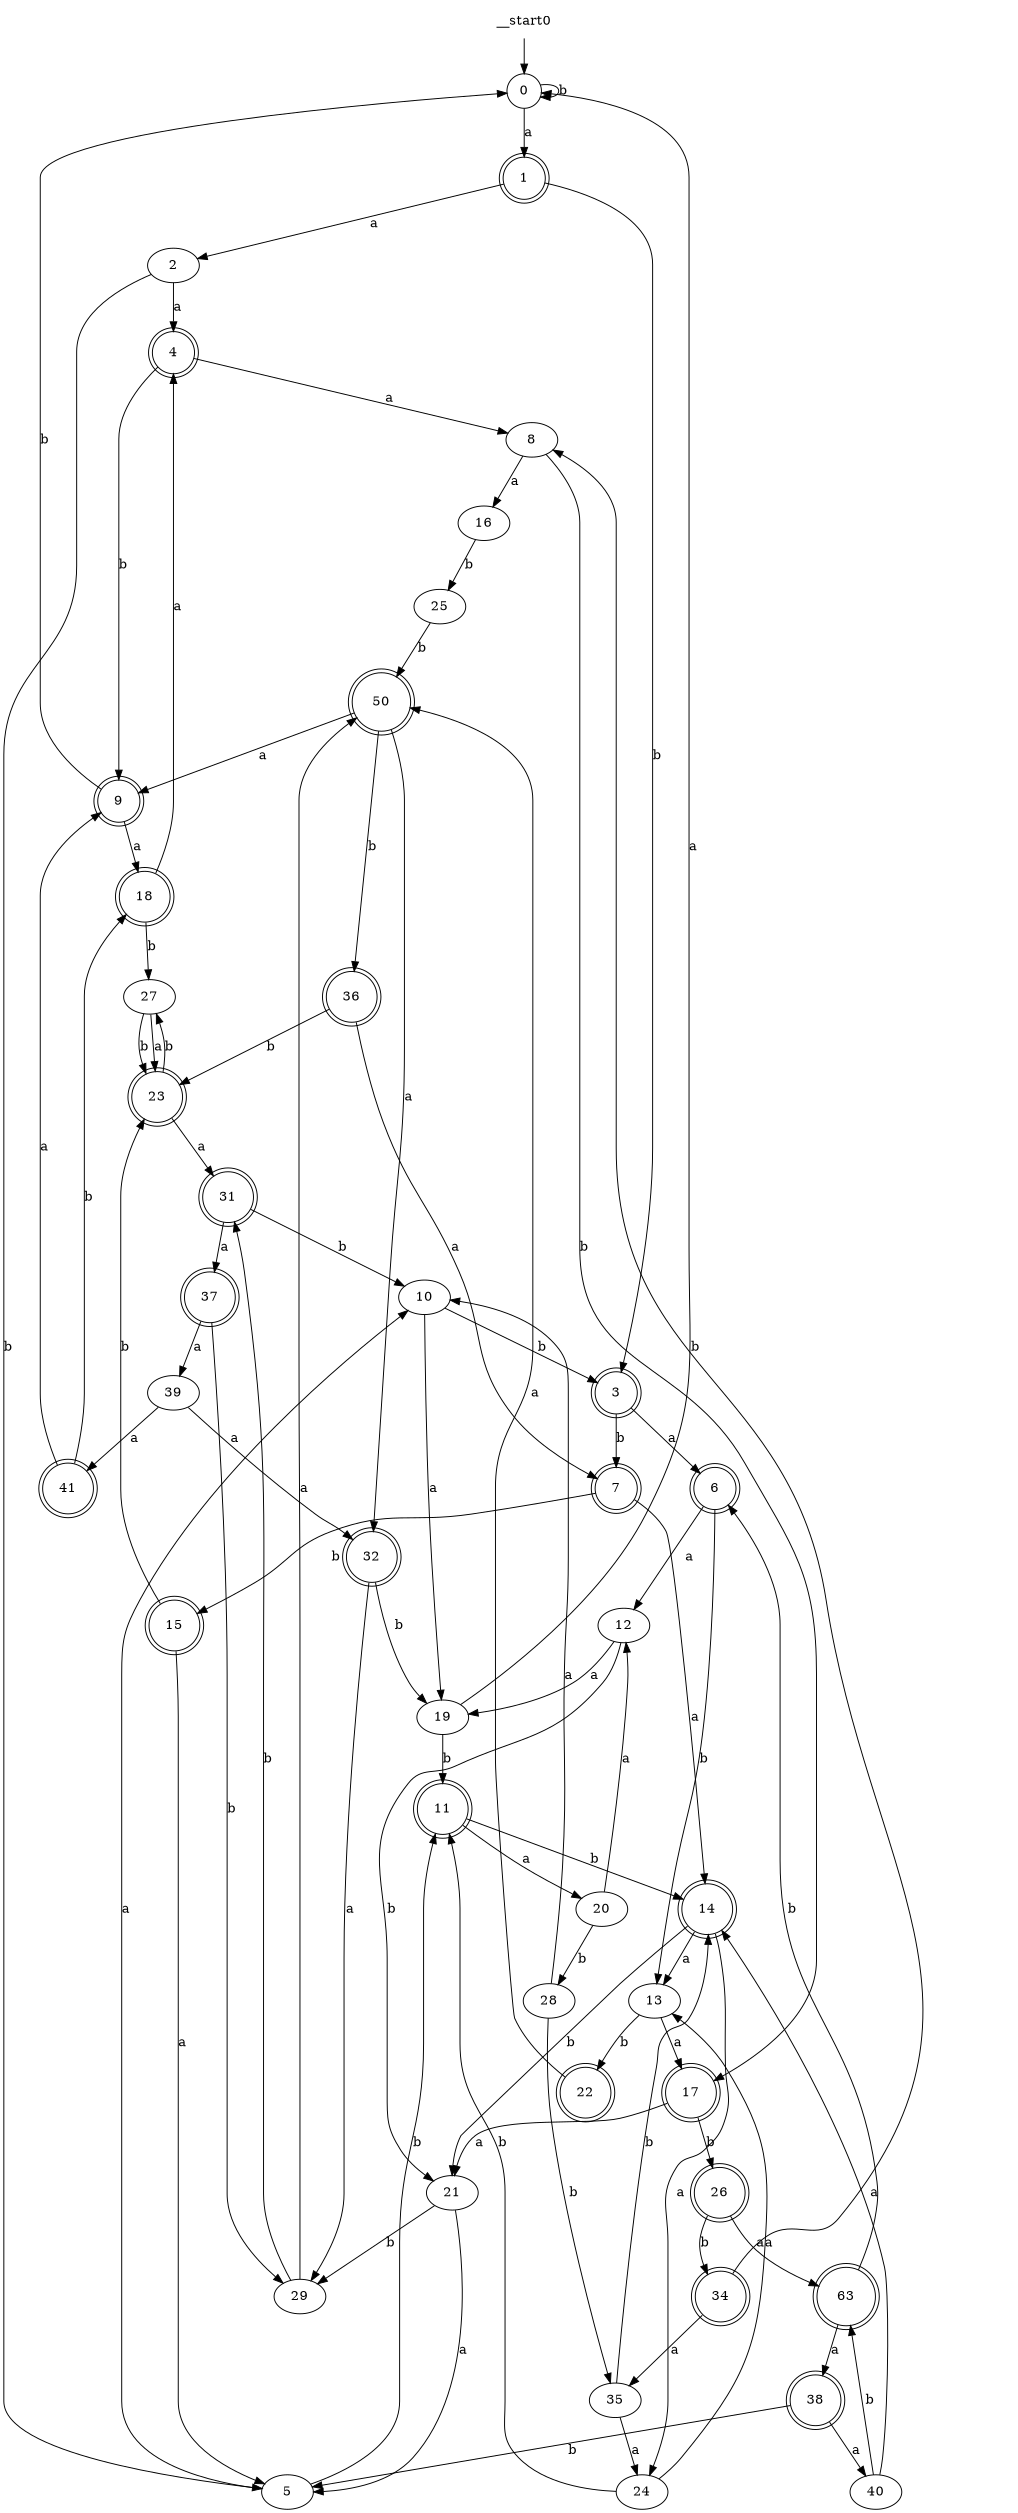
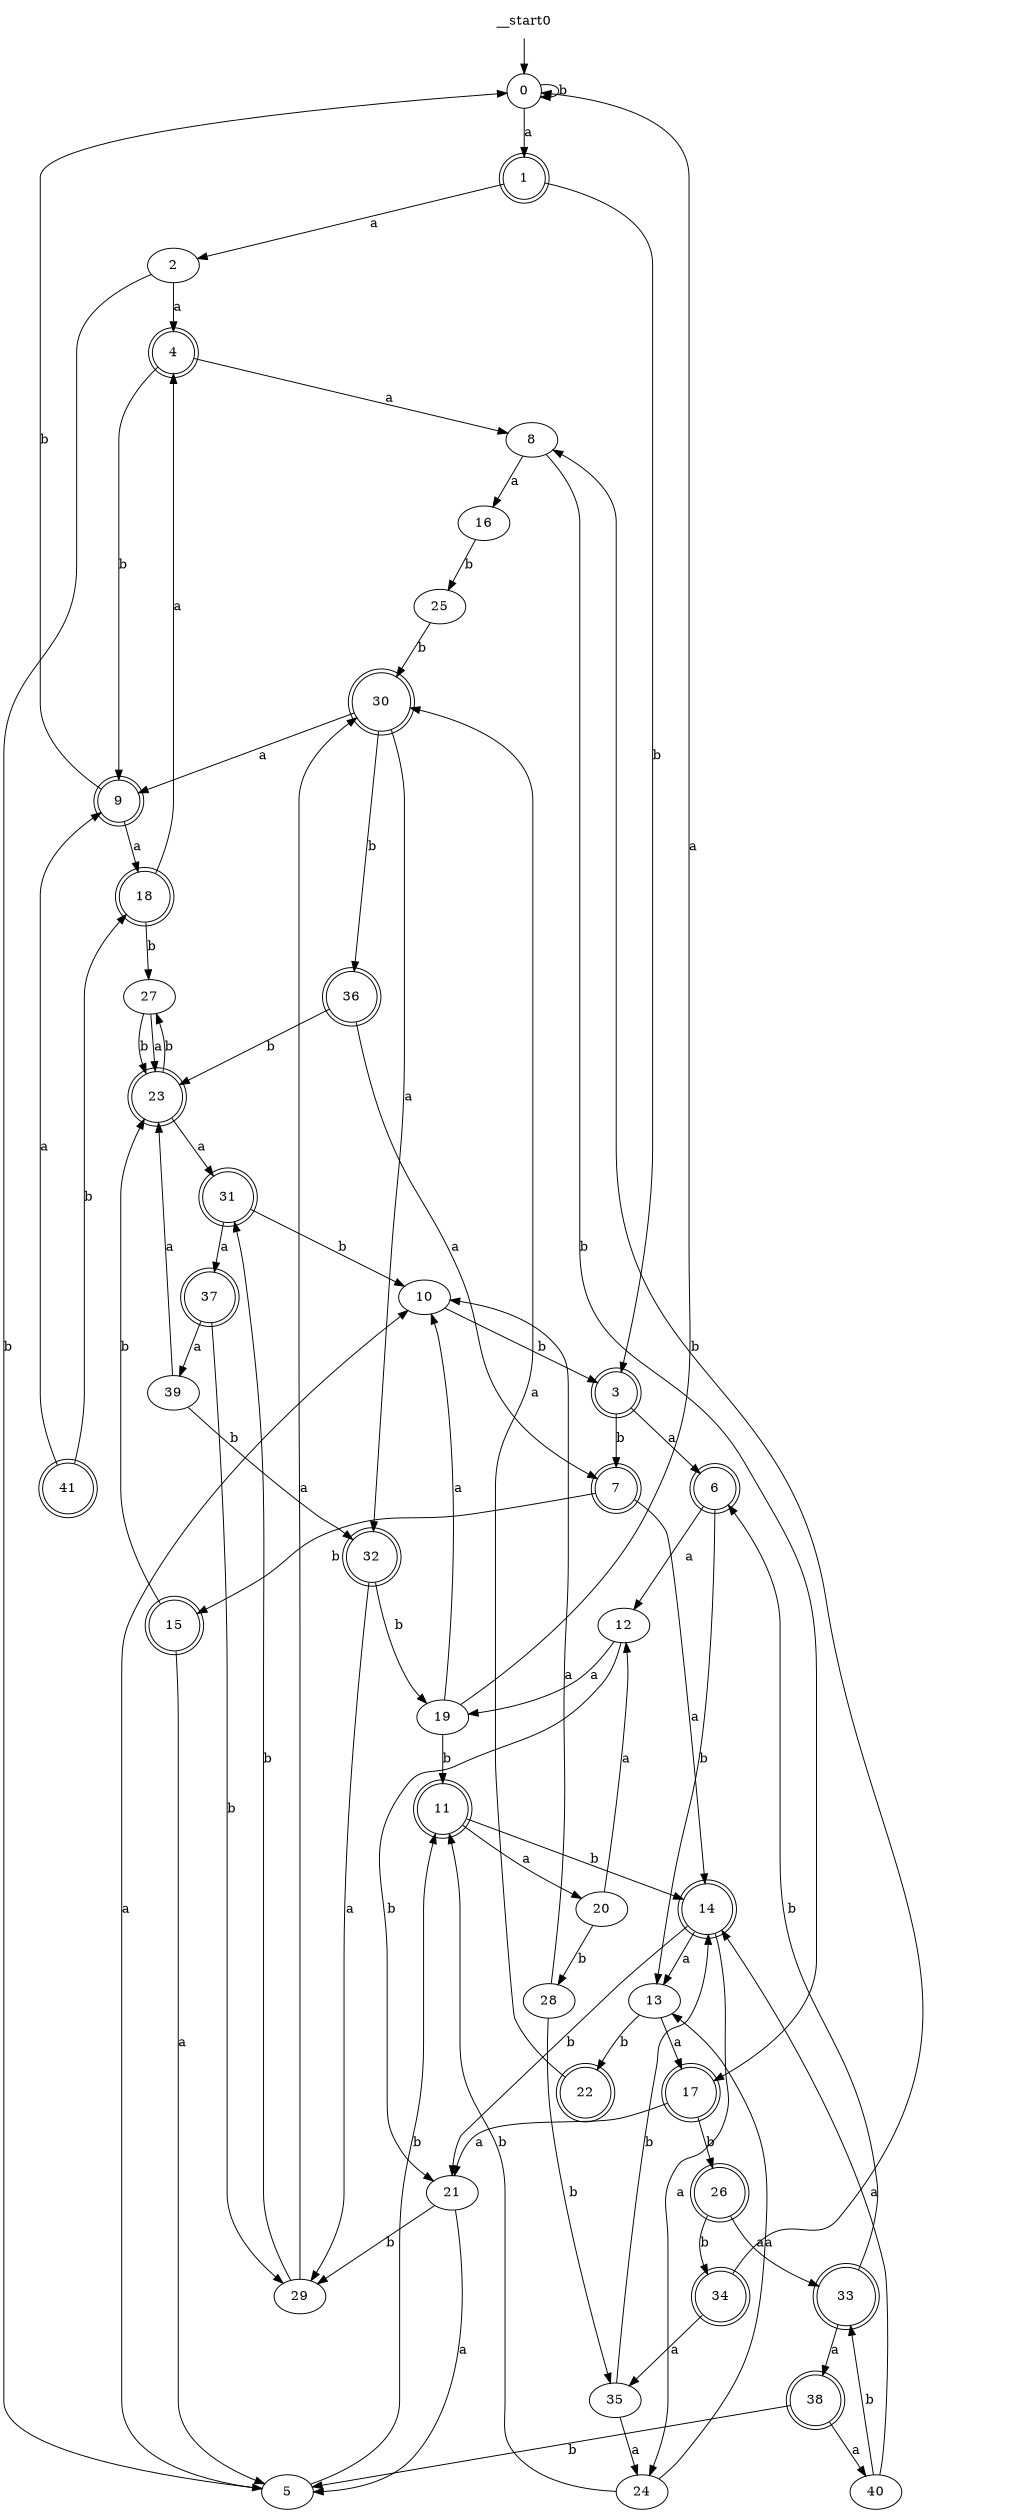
(381, 702) -> (381, 702)
(128, 1434) -> (166, 1254)
(235, 1438) -> (235, 1438)
(429, 1503) -> (453, 1502)
(846, 2297) -> (846, 2297)
